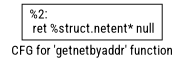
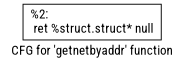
(92, 29) -> (92, 29)
